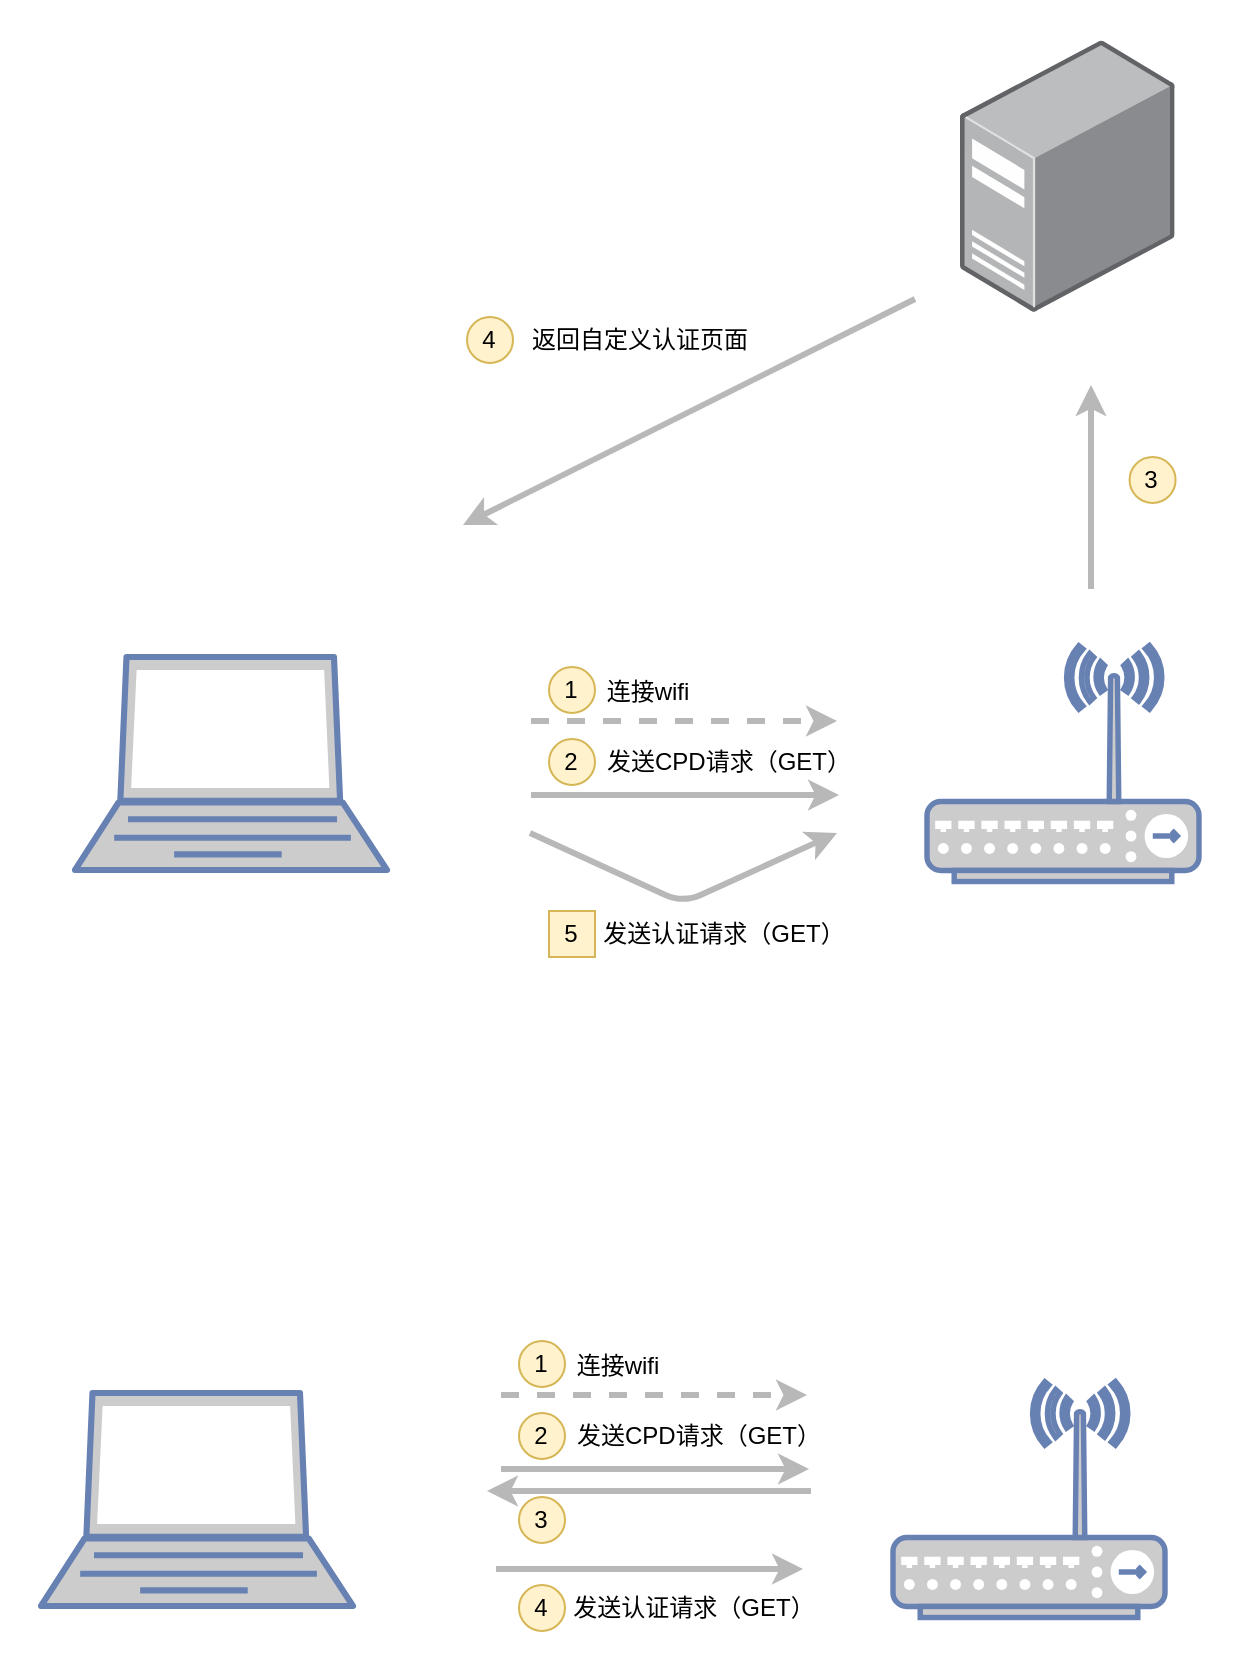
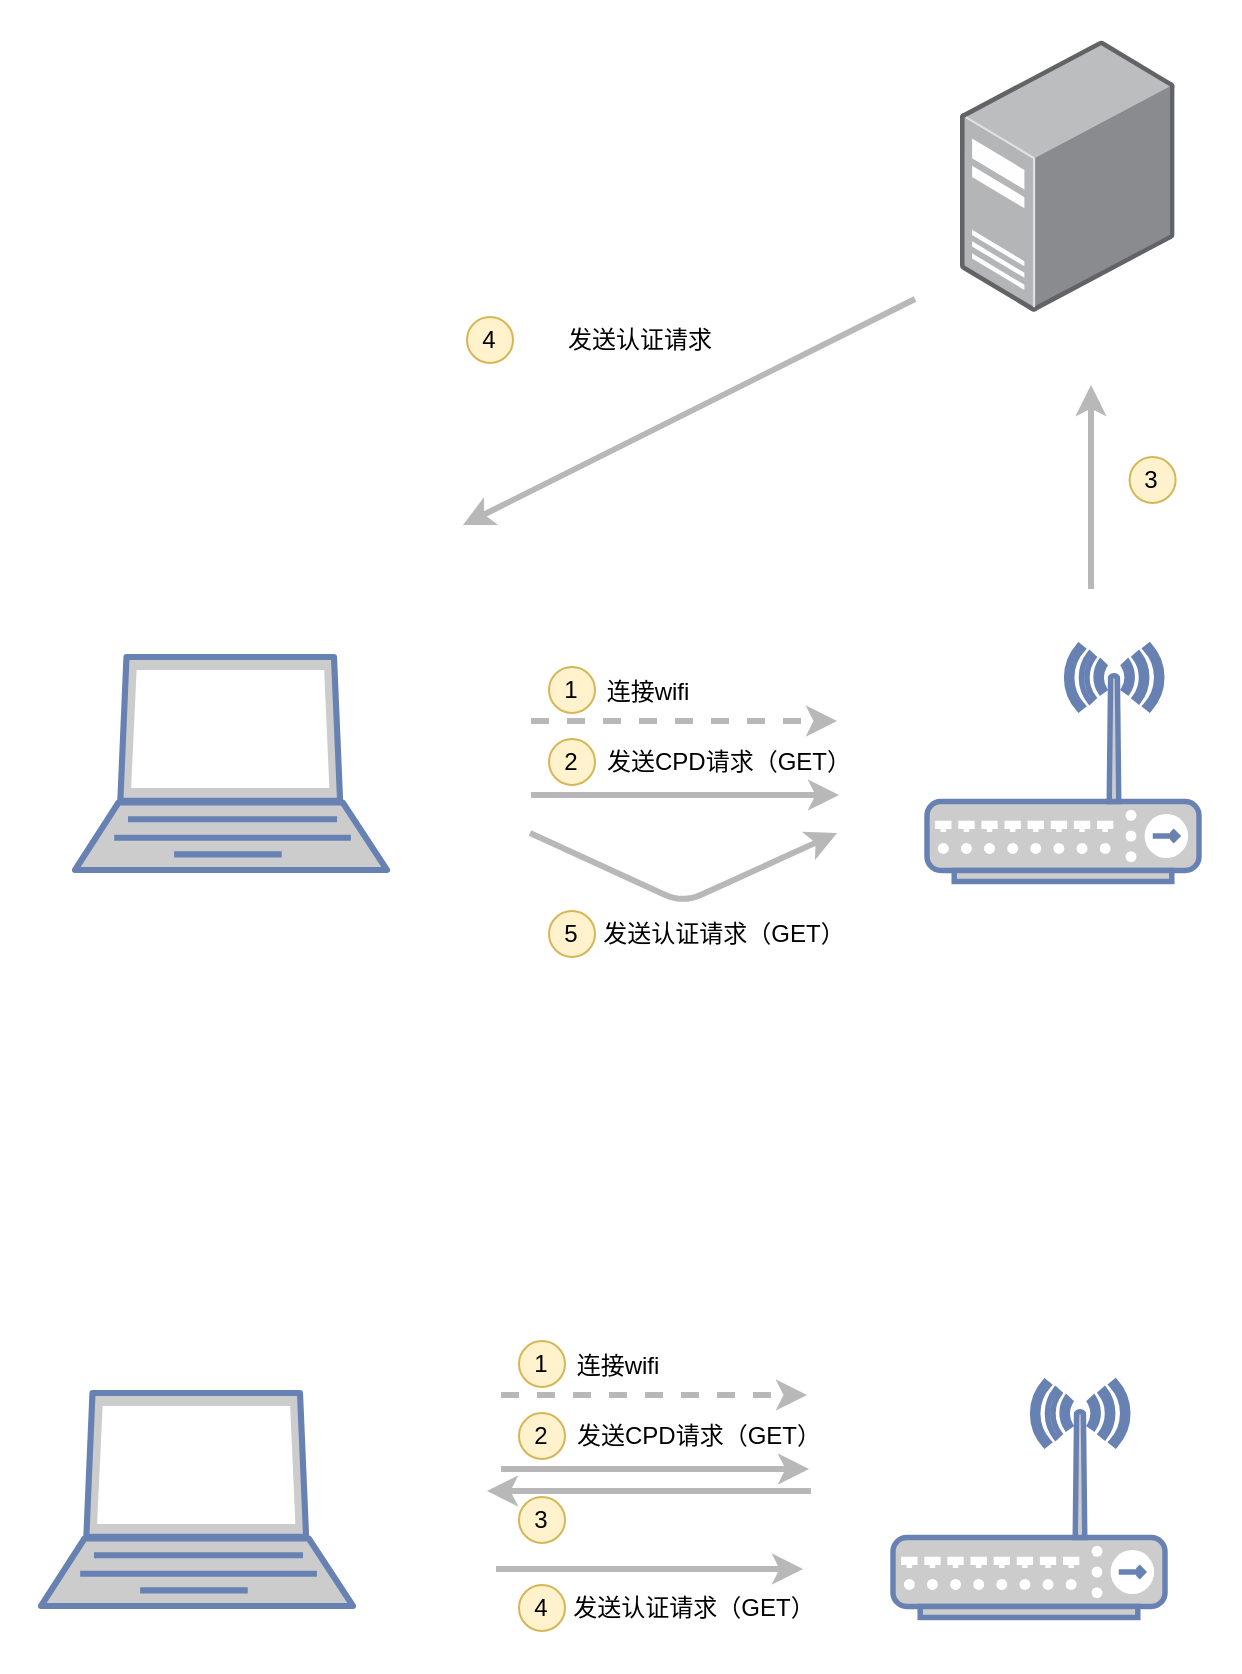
(641, 341) -> (641, 341)
(572, 934) -> (572, 934)
